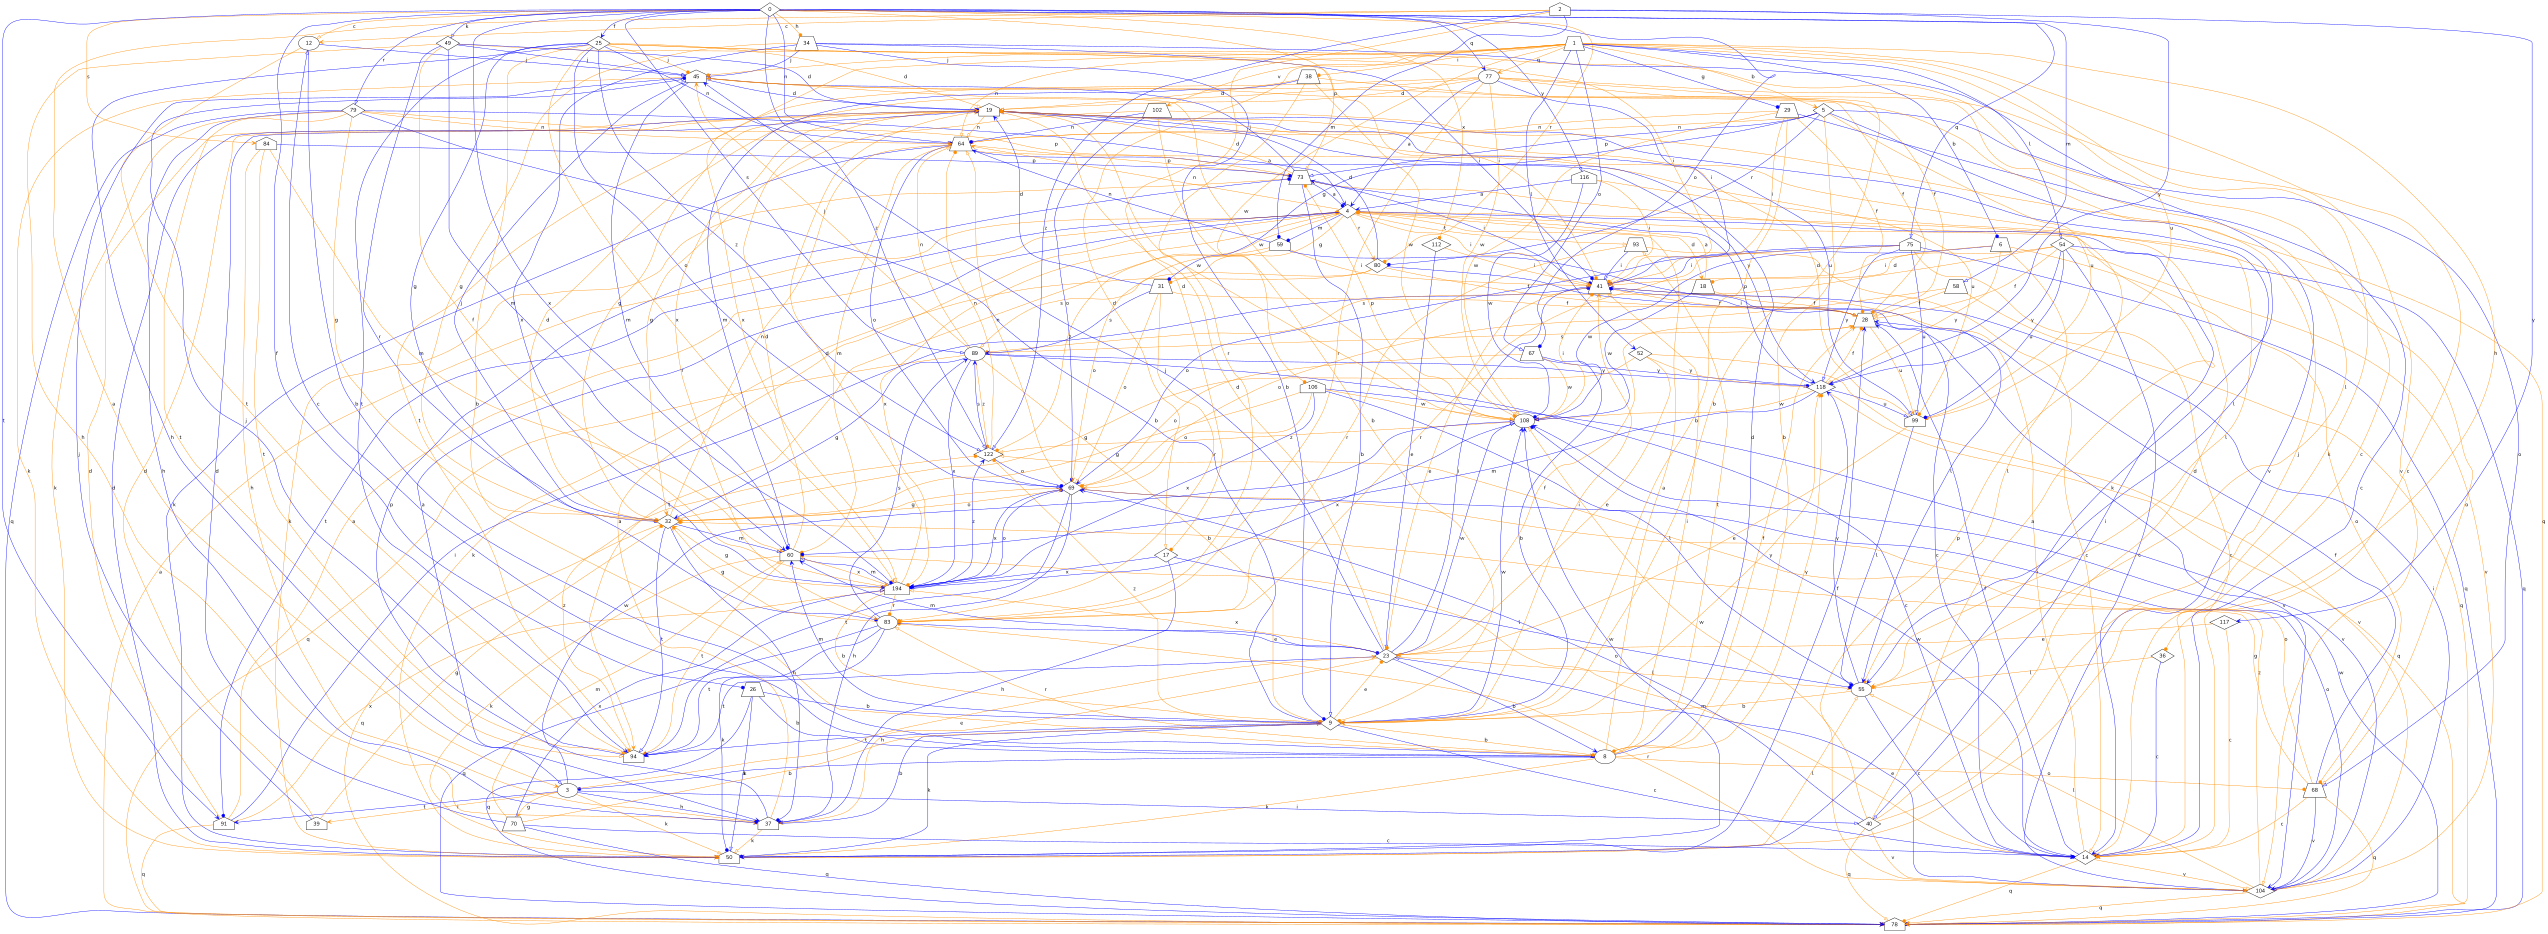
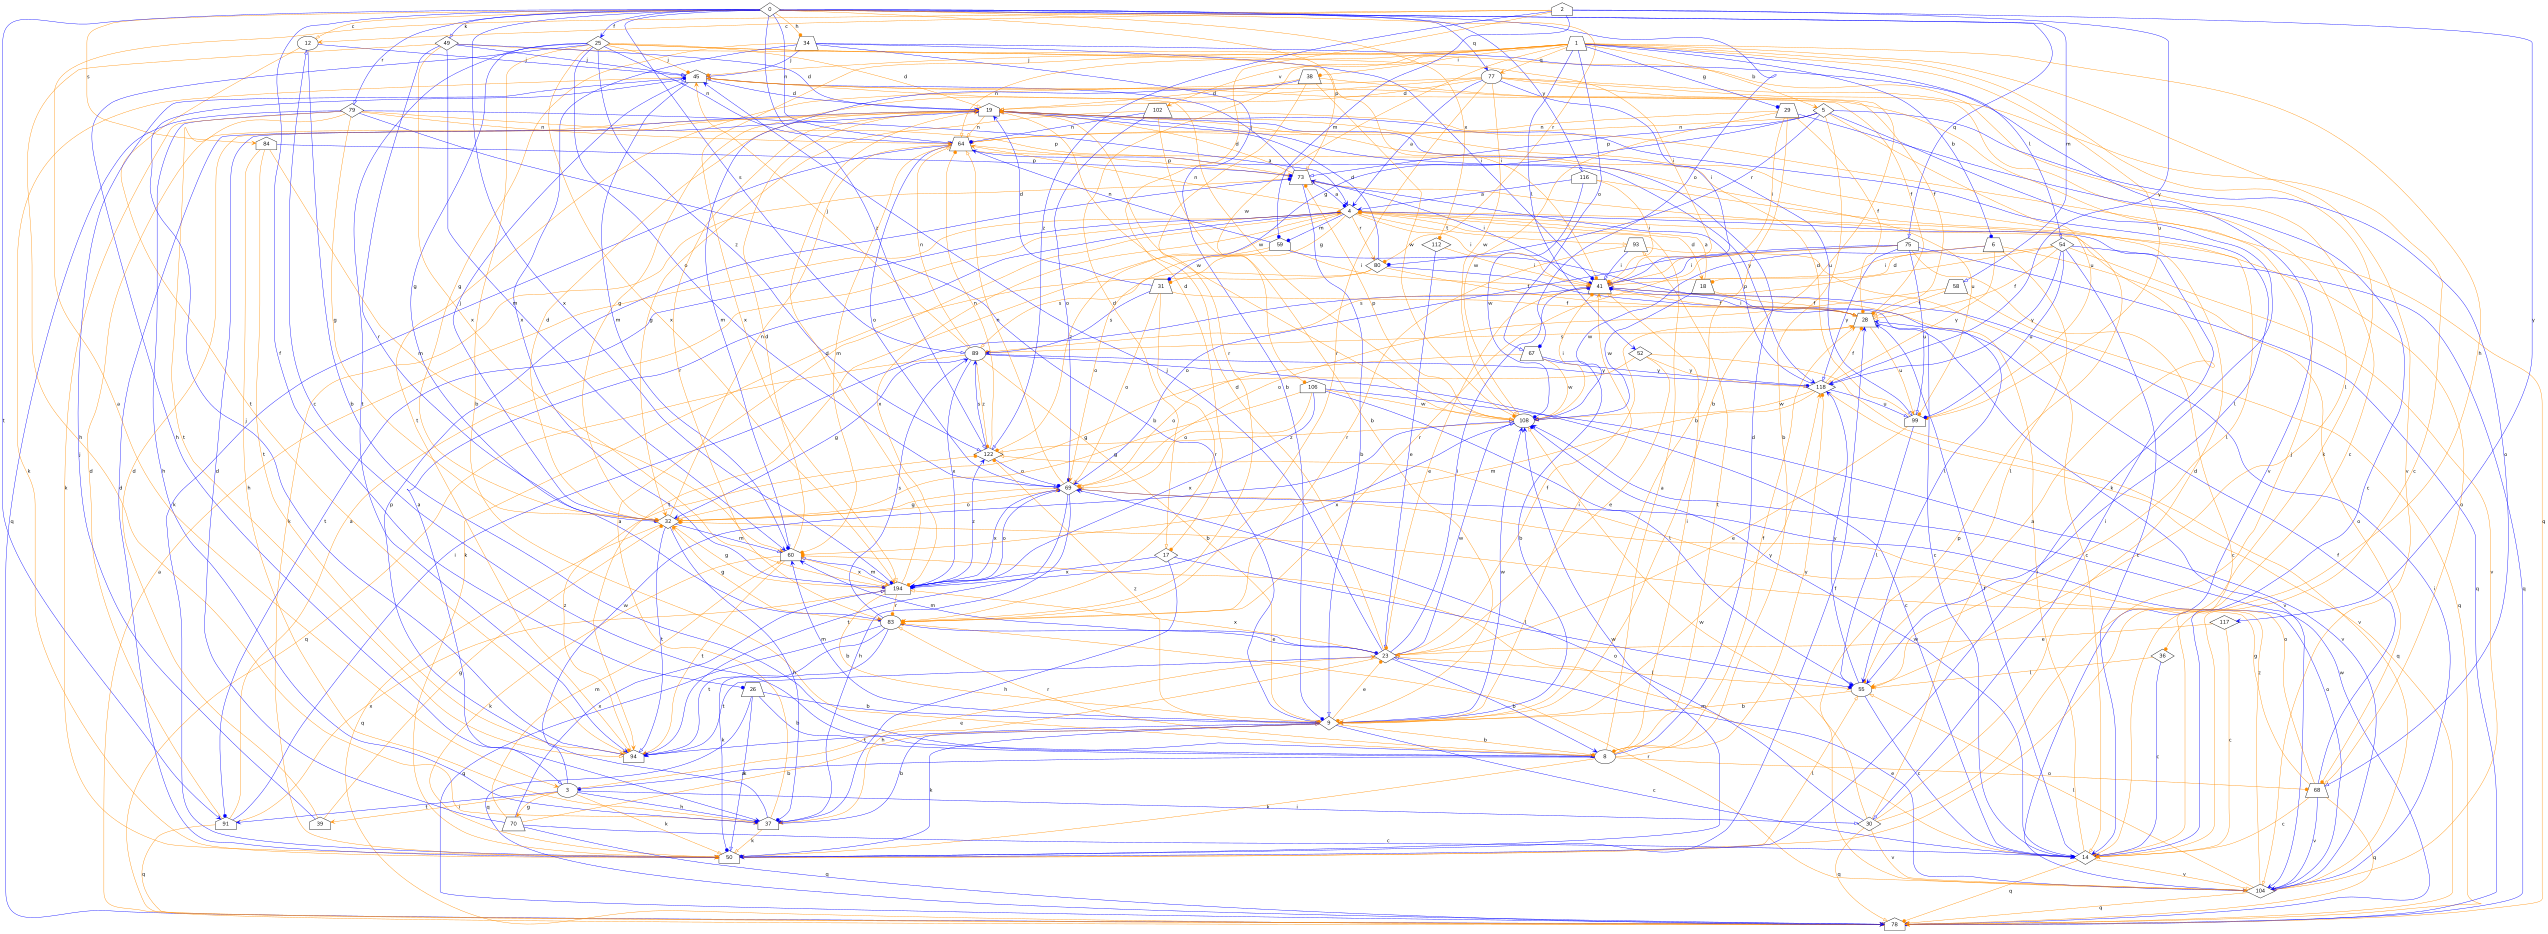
(473, 320) -> (473, 320)
(1290, 506) -> (1290, 506)
(1869, 824) -> (1869, 824)
